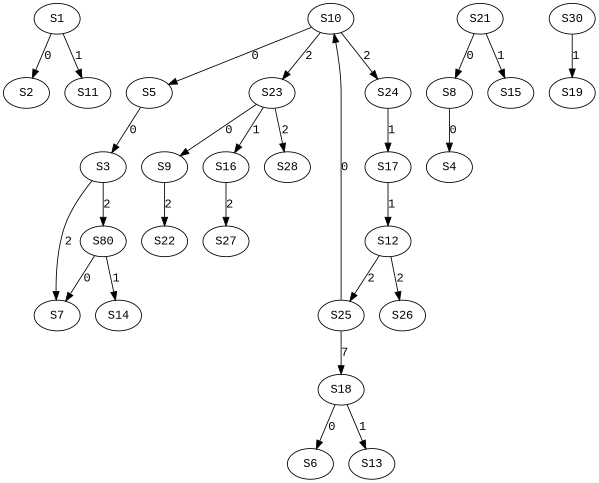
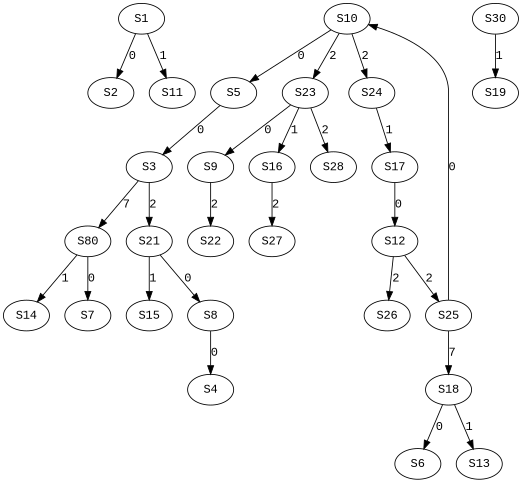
(107, 204) -> (127, 204)
(392, 204) -> (399, 204)
(63, 232) -> (149, 200)
